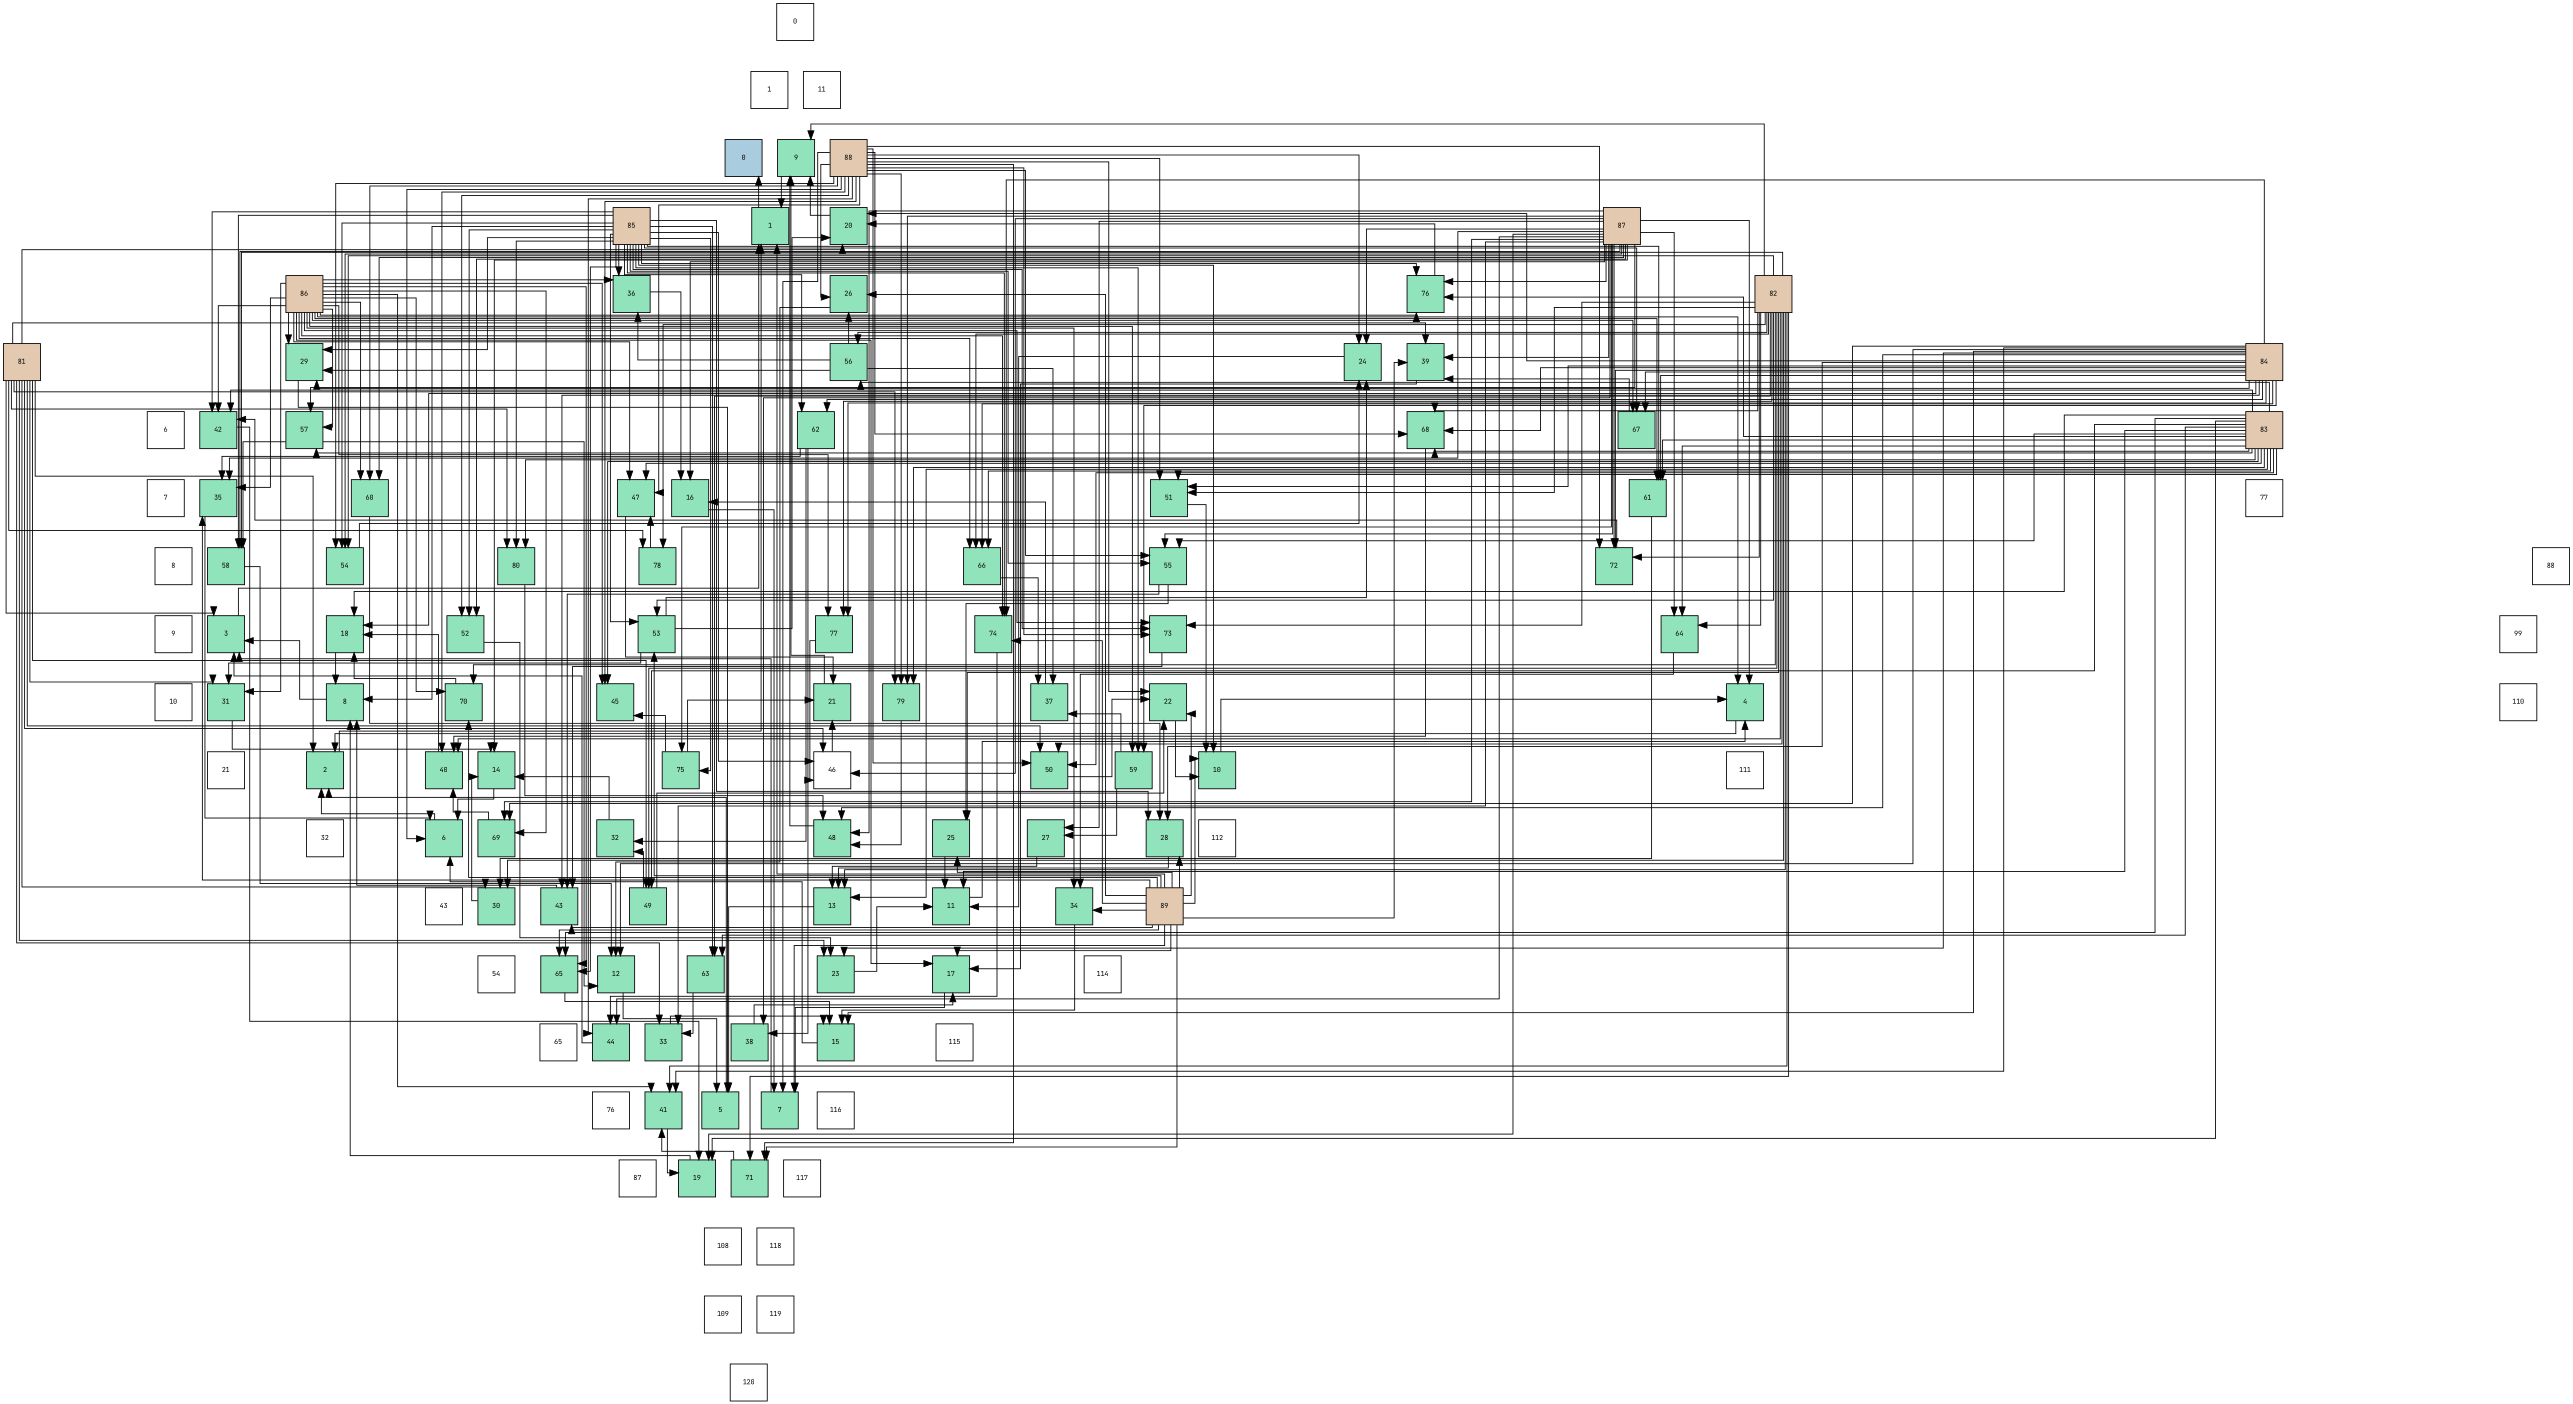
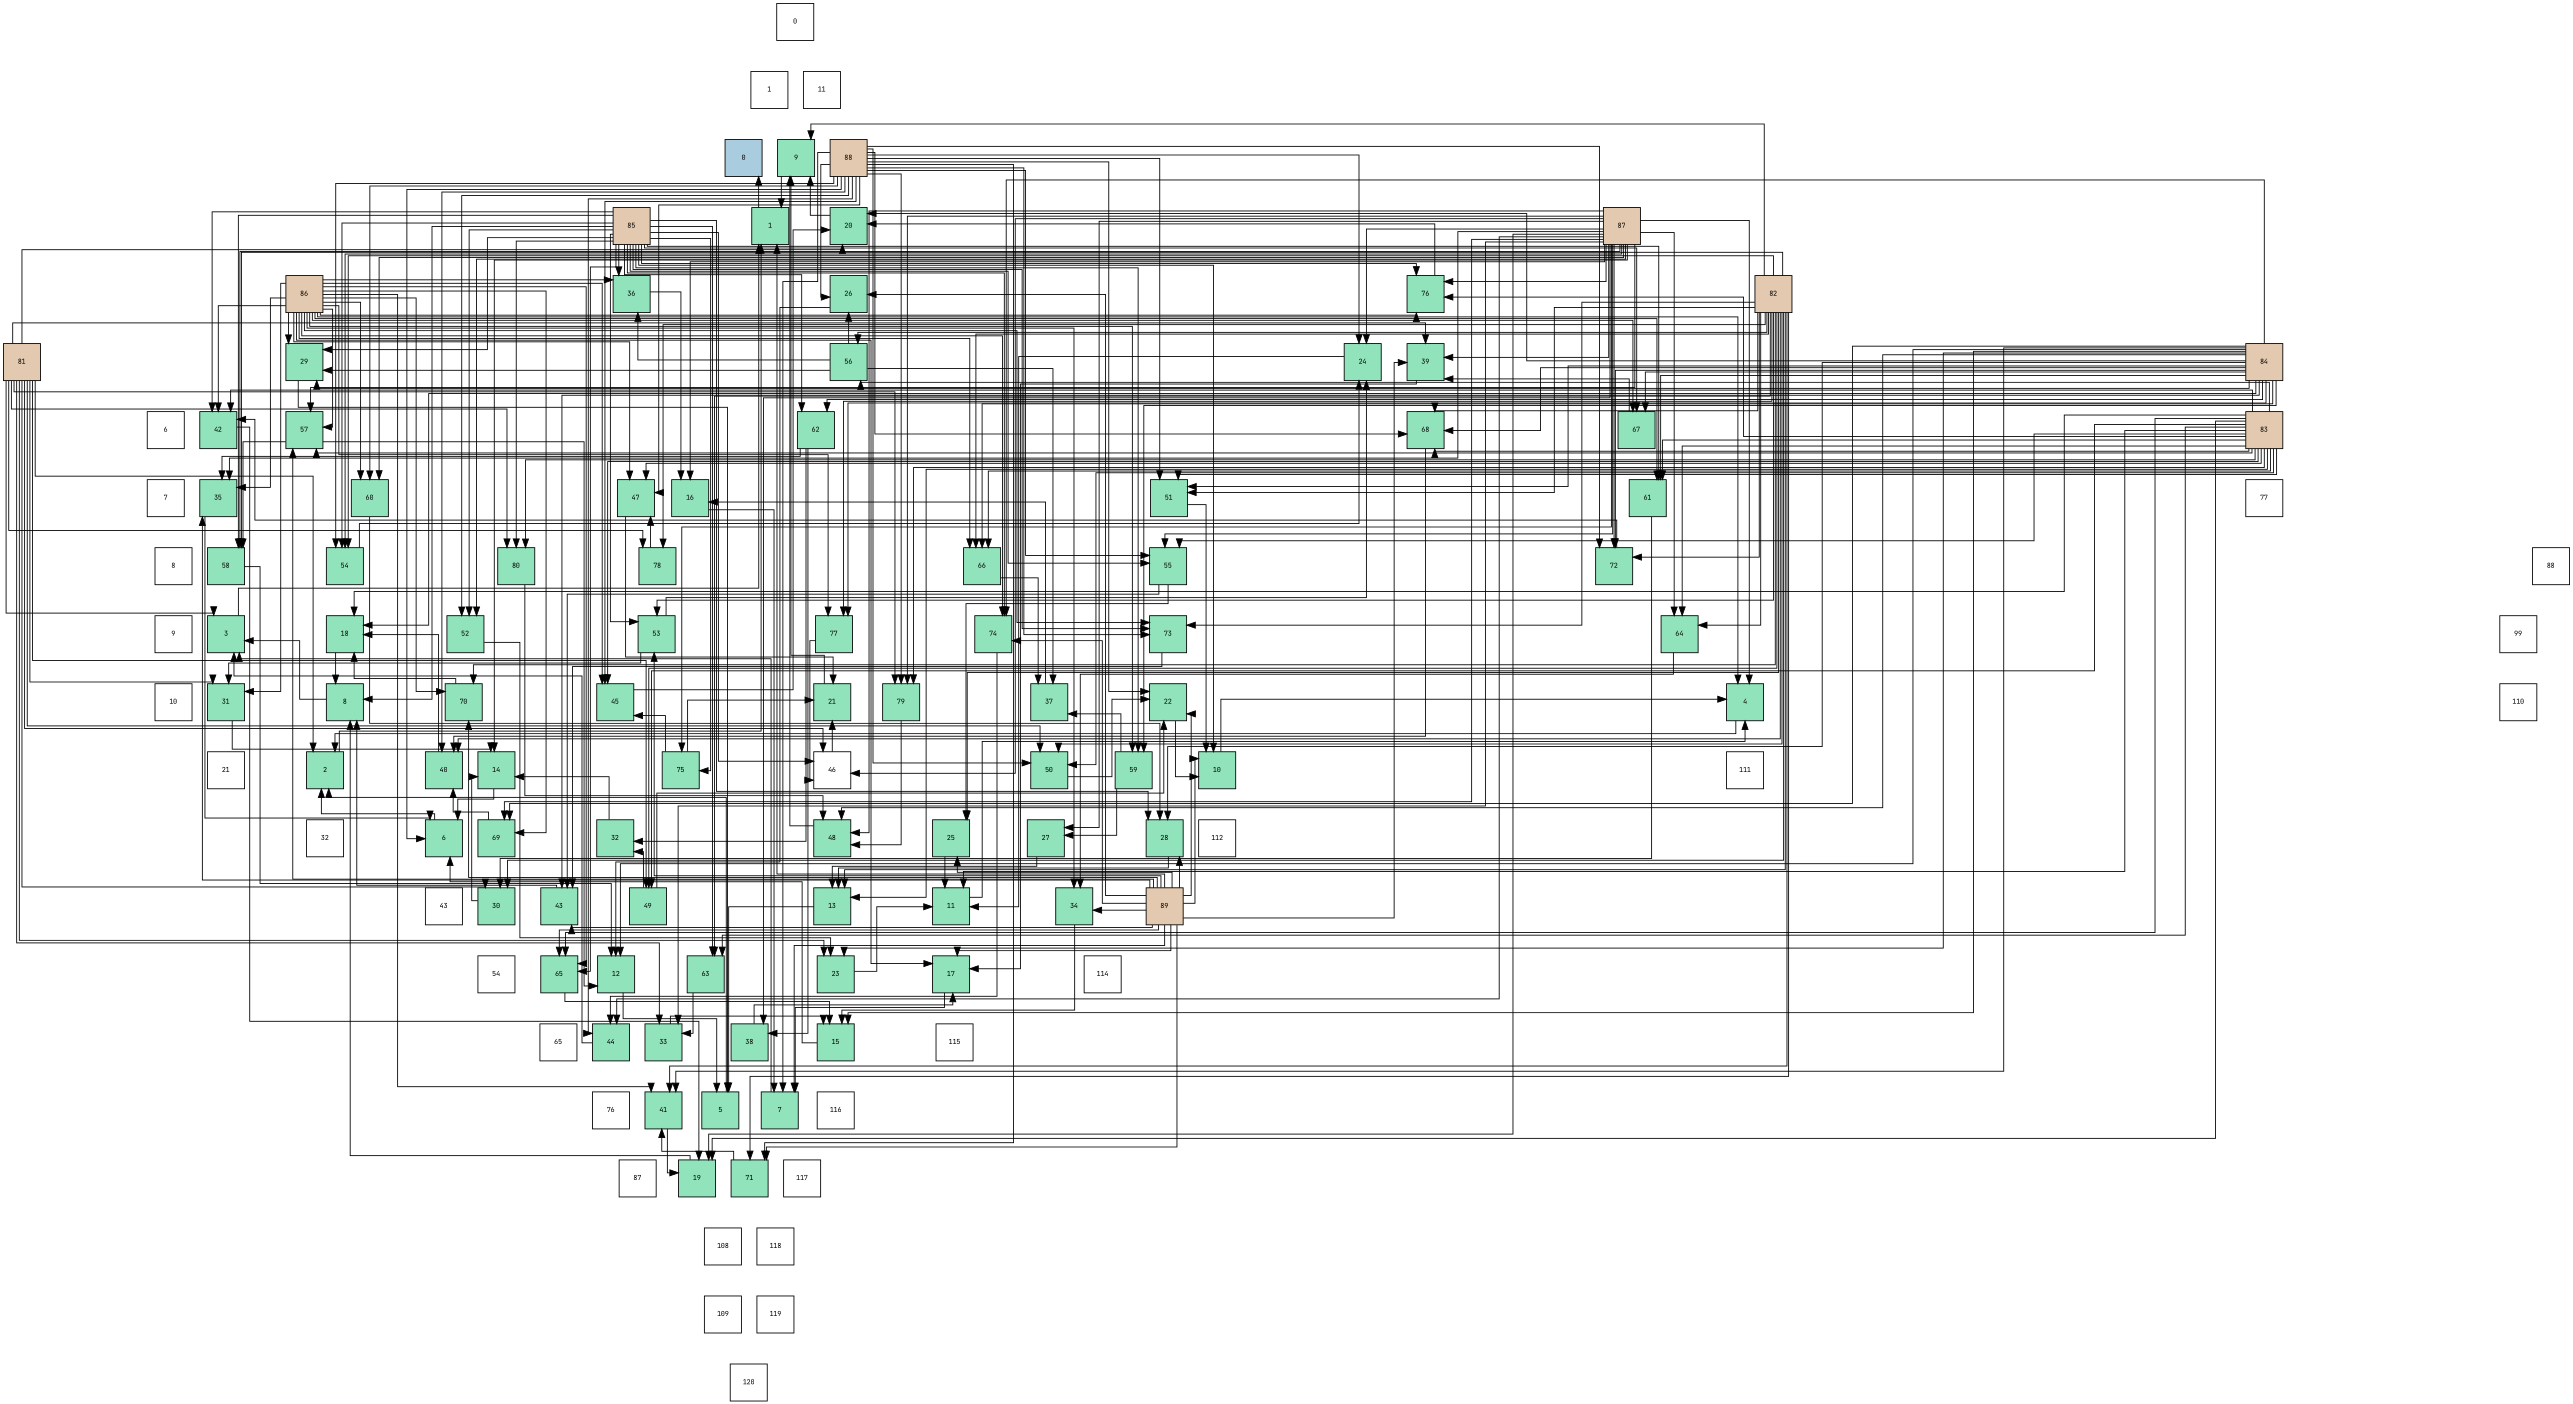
(792, 477) -> (793, 525)
none -> (293, 845)
